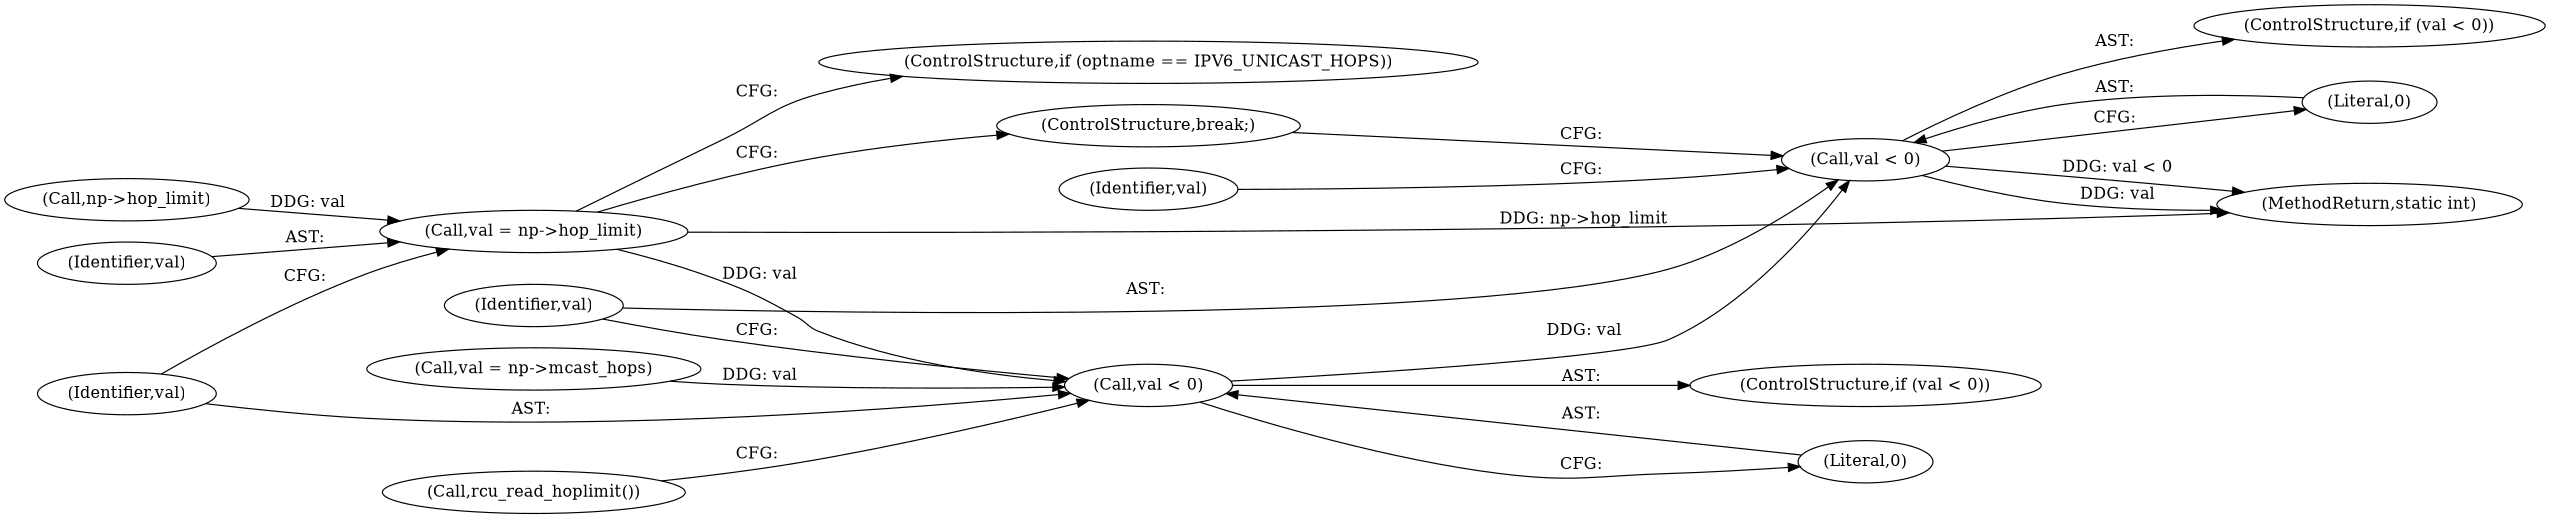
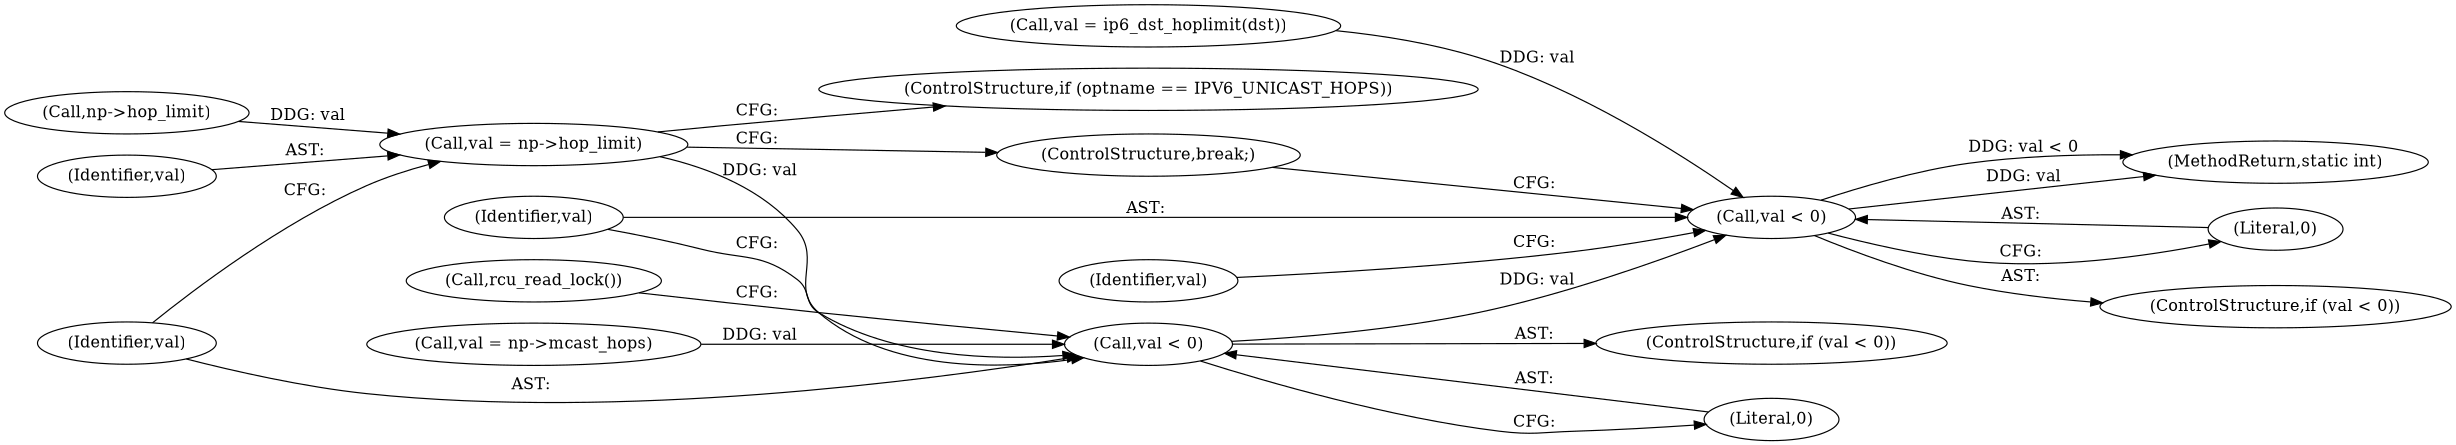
none -> (1148, 26)
(1453, 229) -> none
(534, 492) -> (534, 281)
